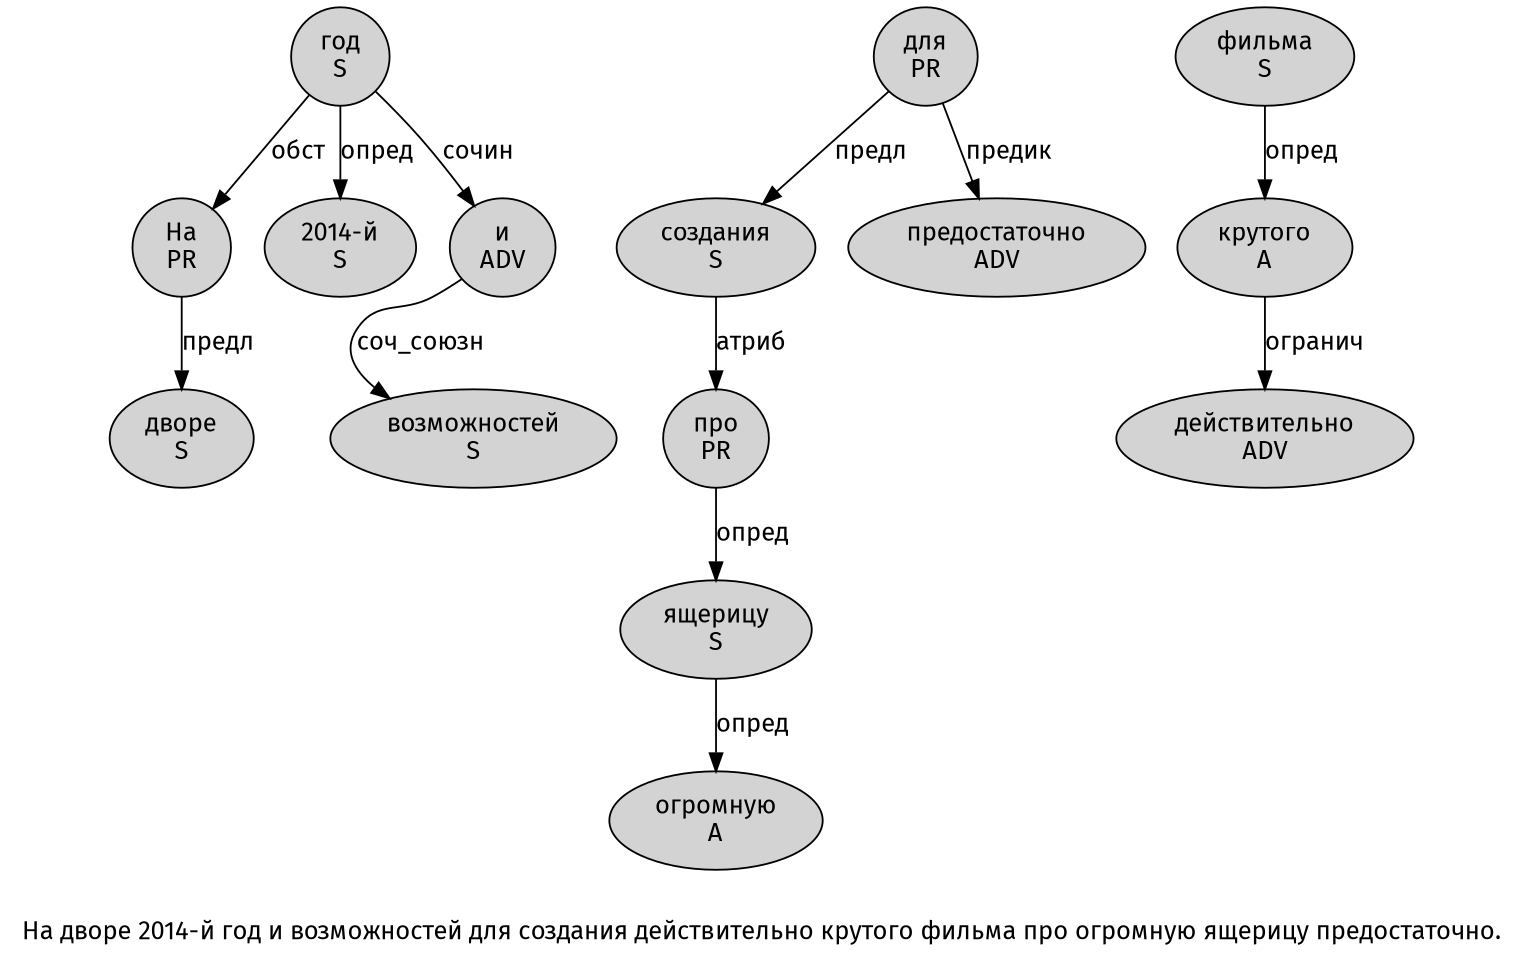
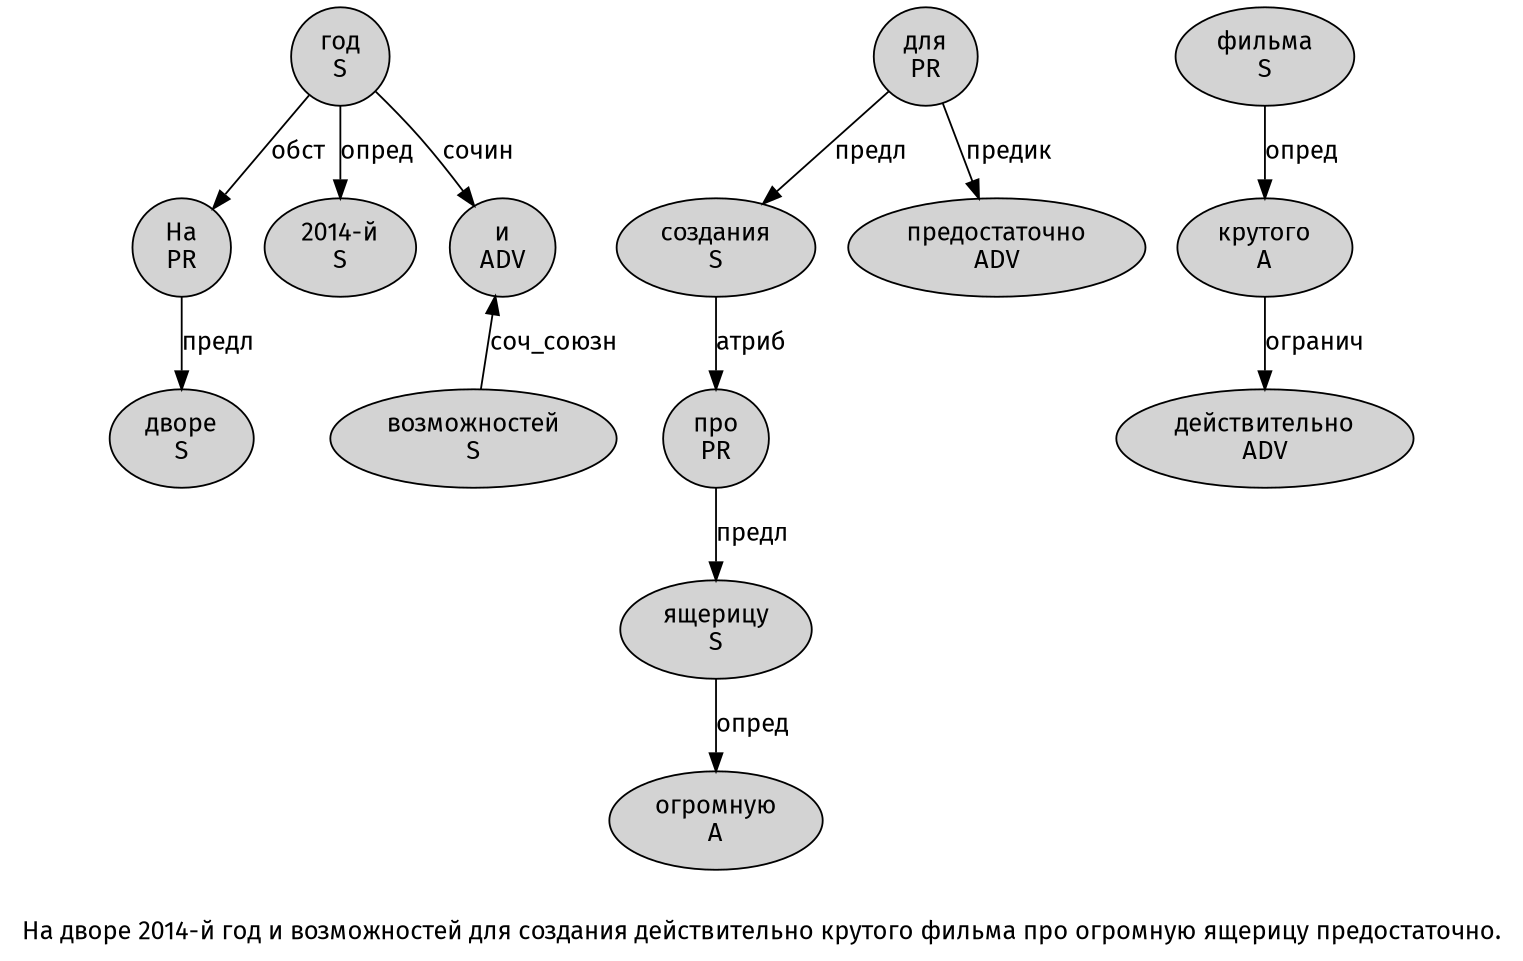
(376, 312) -> (487, 352)
(752, 534) -> (752, 534)
